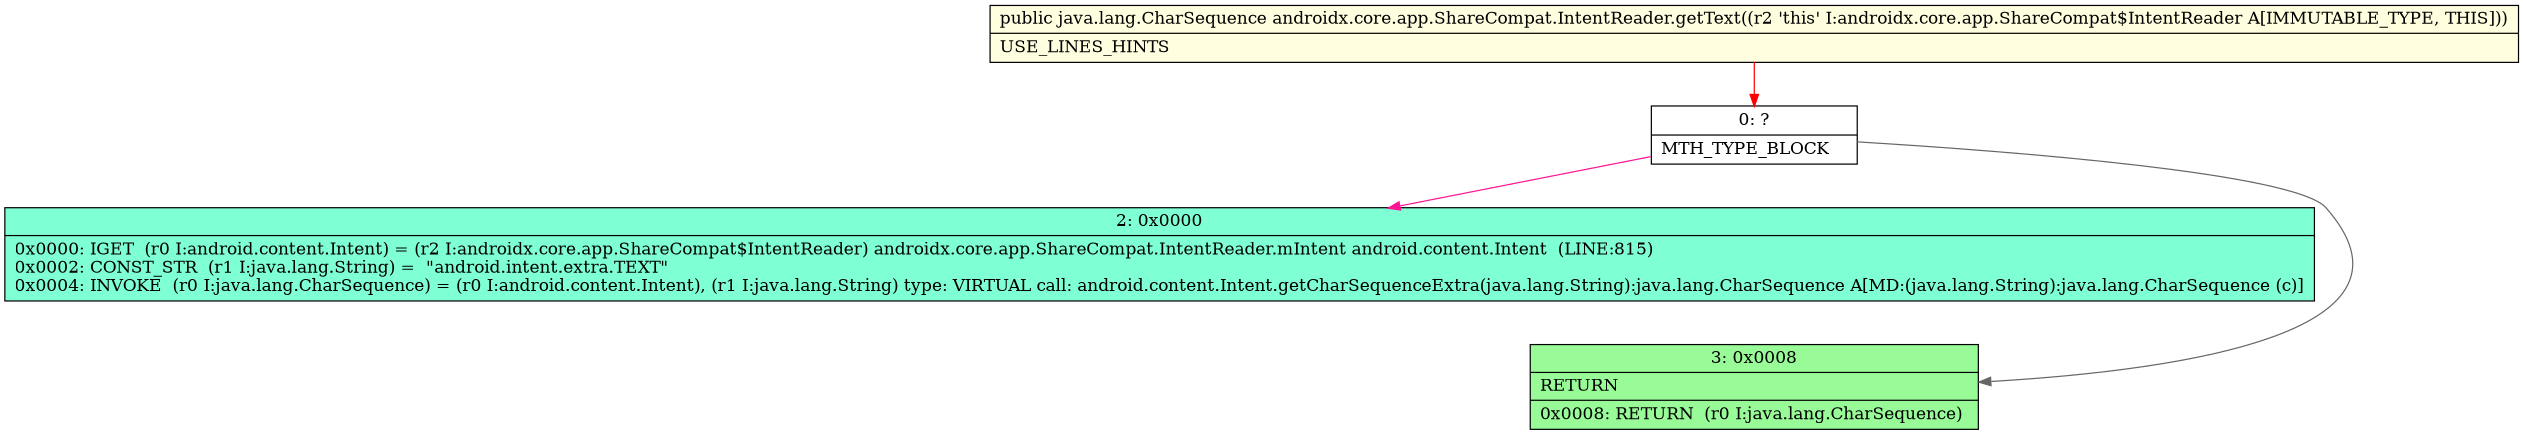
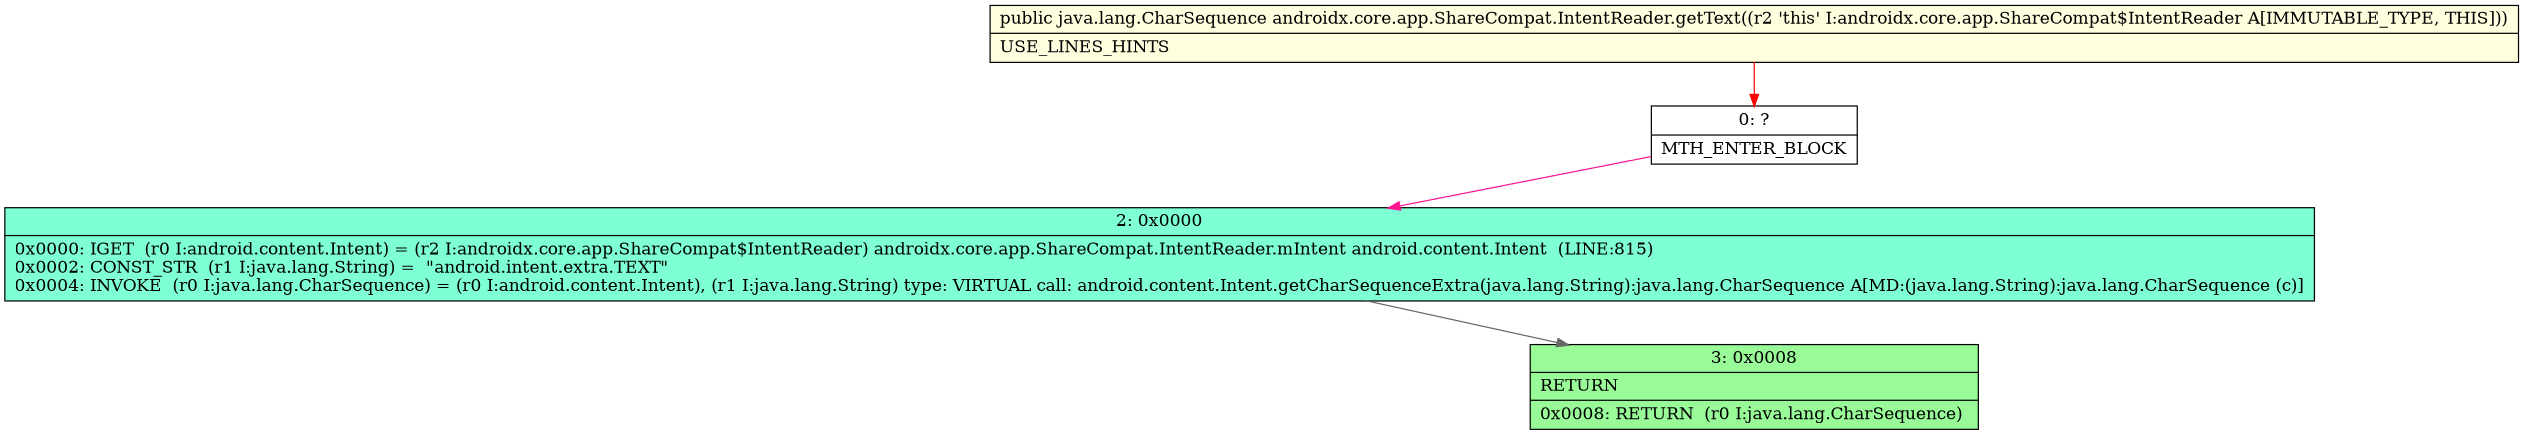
(1745, 149) -> (1754, 149)
(2320, 205) -> (1461, 321)
